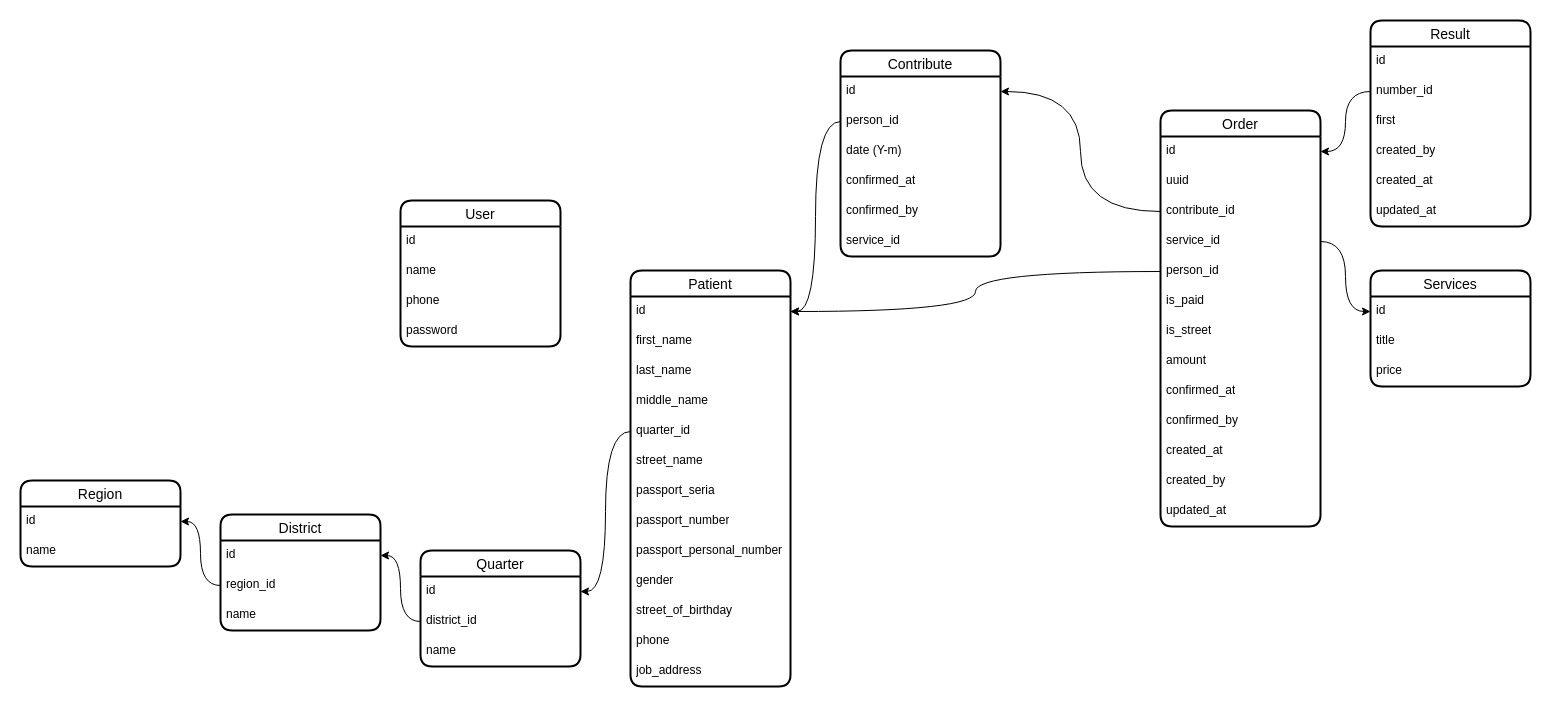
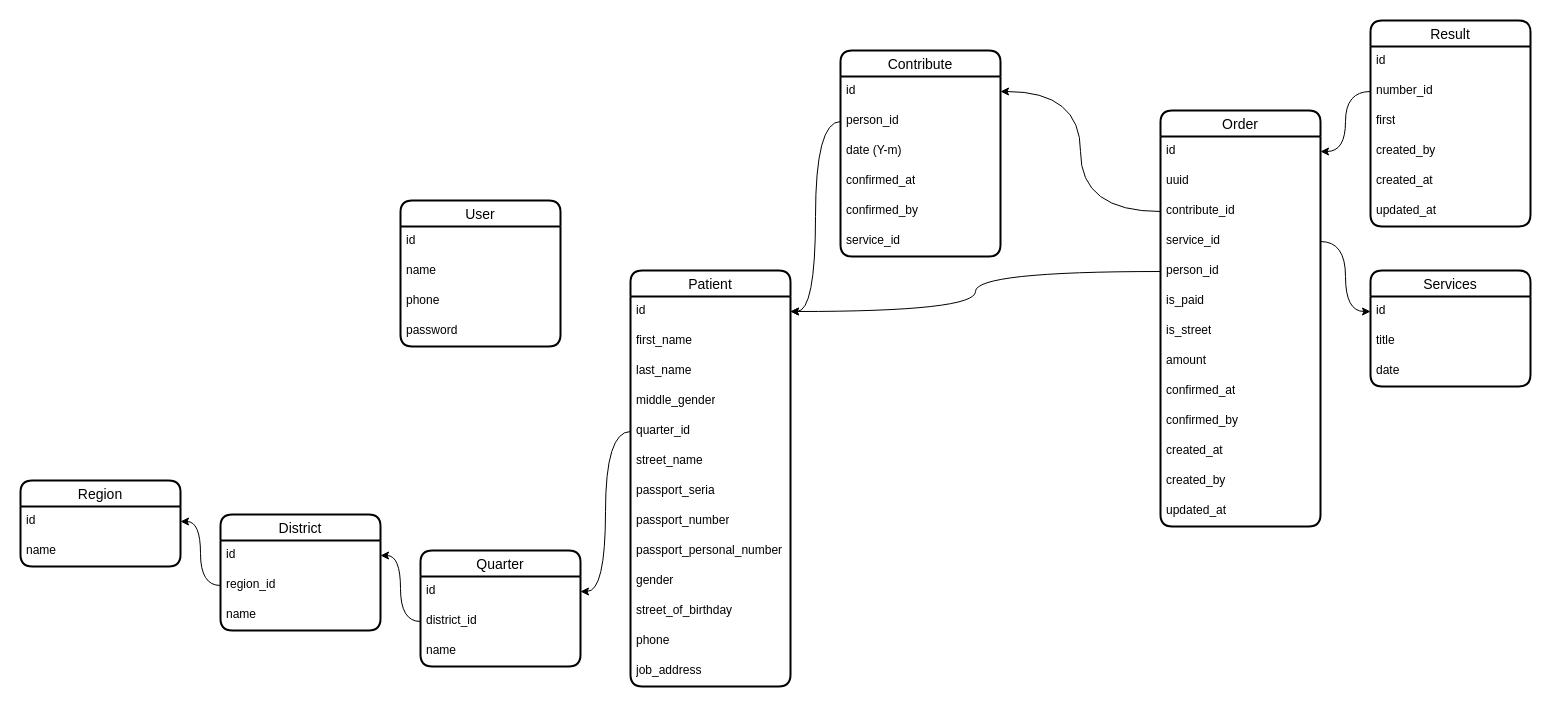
(1392, 371) -> (1390, 371)
(670, 401) -> (677, 401)
